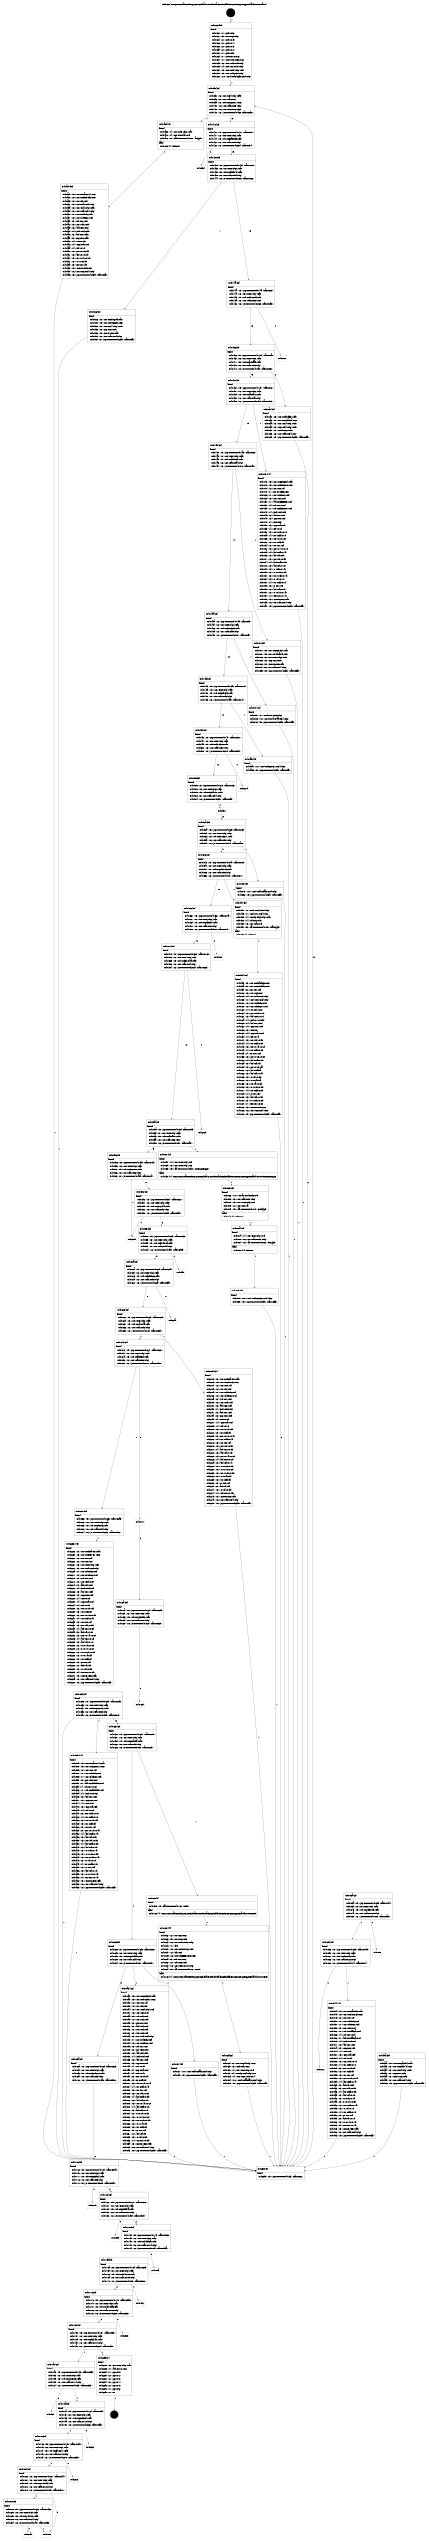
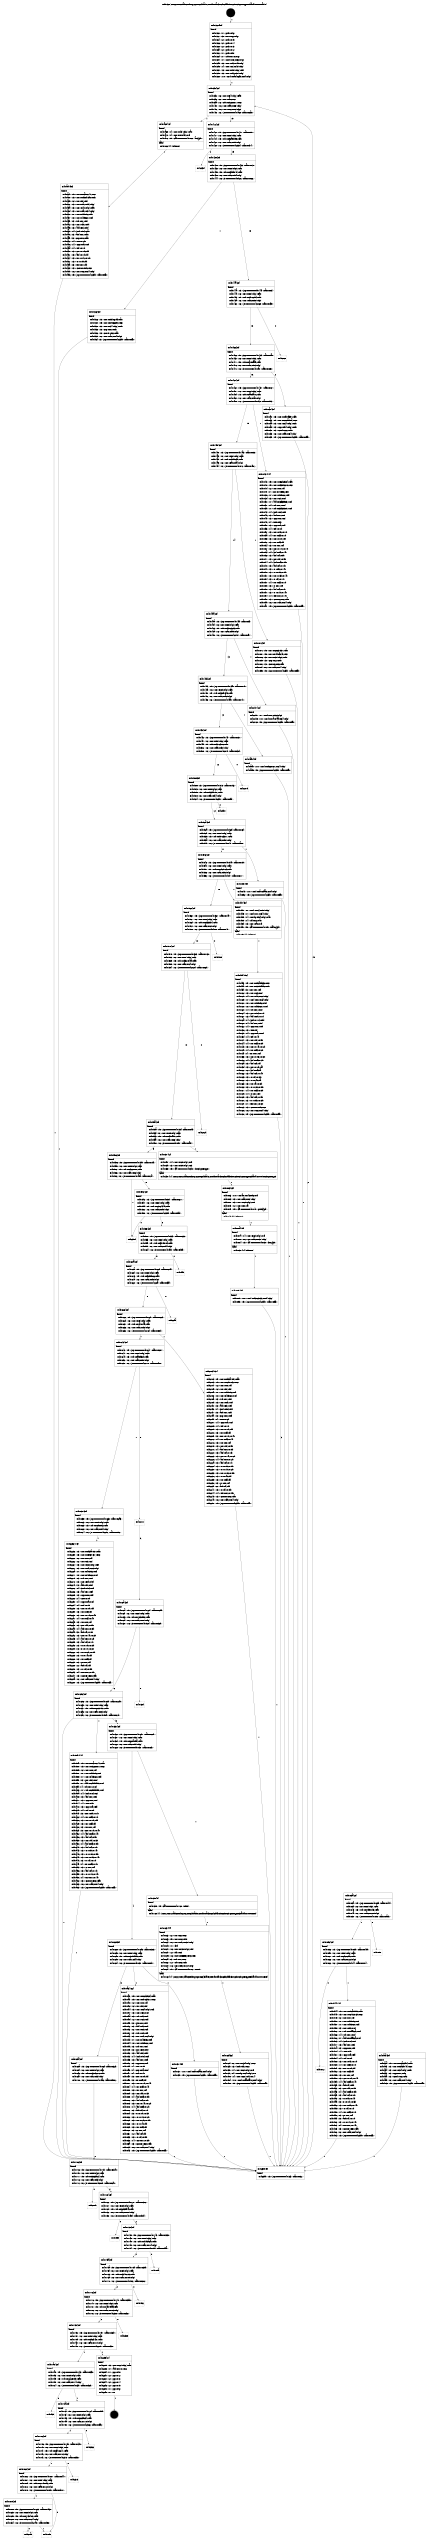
(221, 816) -> (212, 811)
none -> (126, 1660)
none -> (135, 2254)
